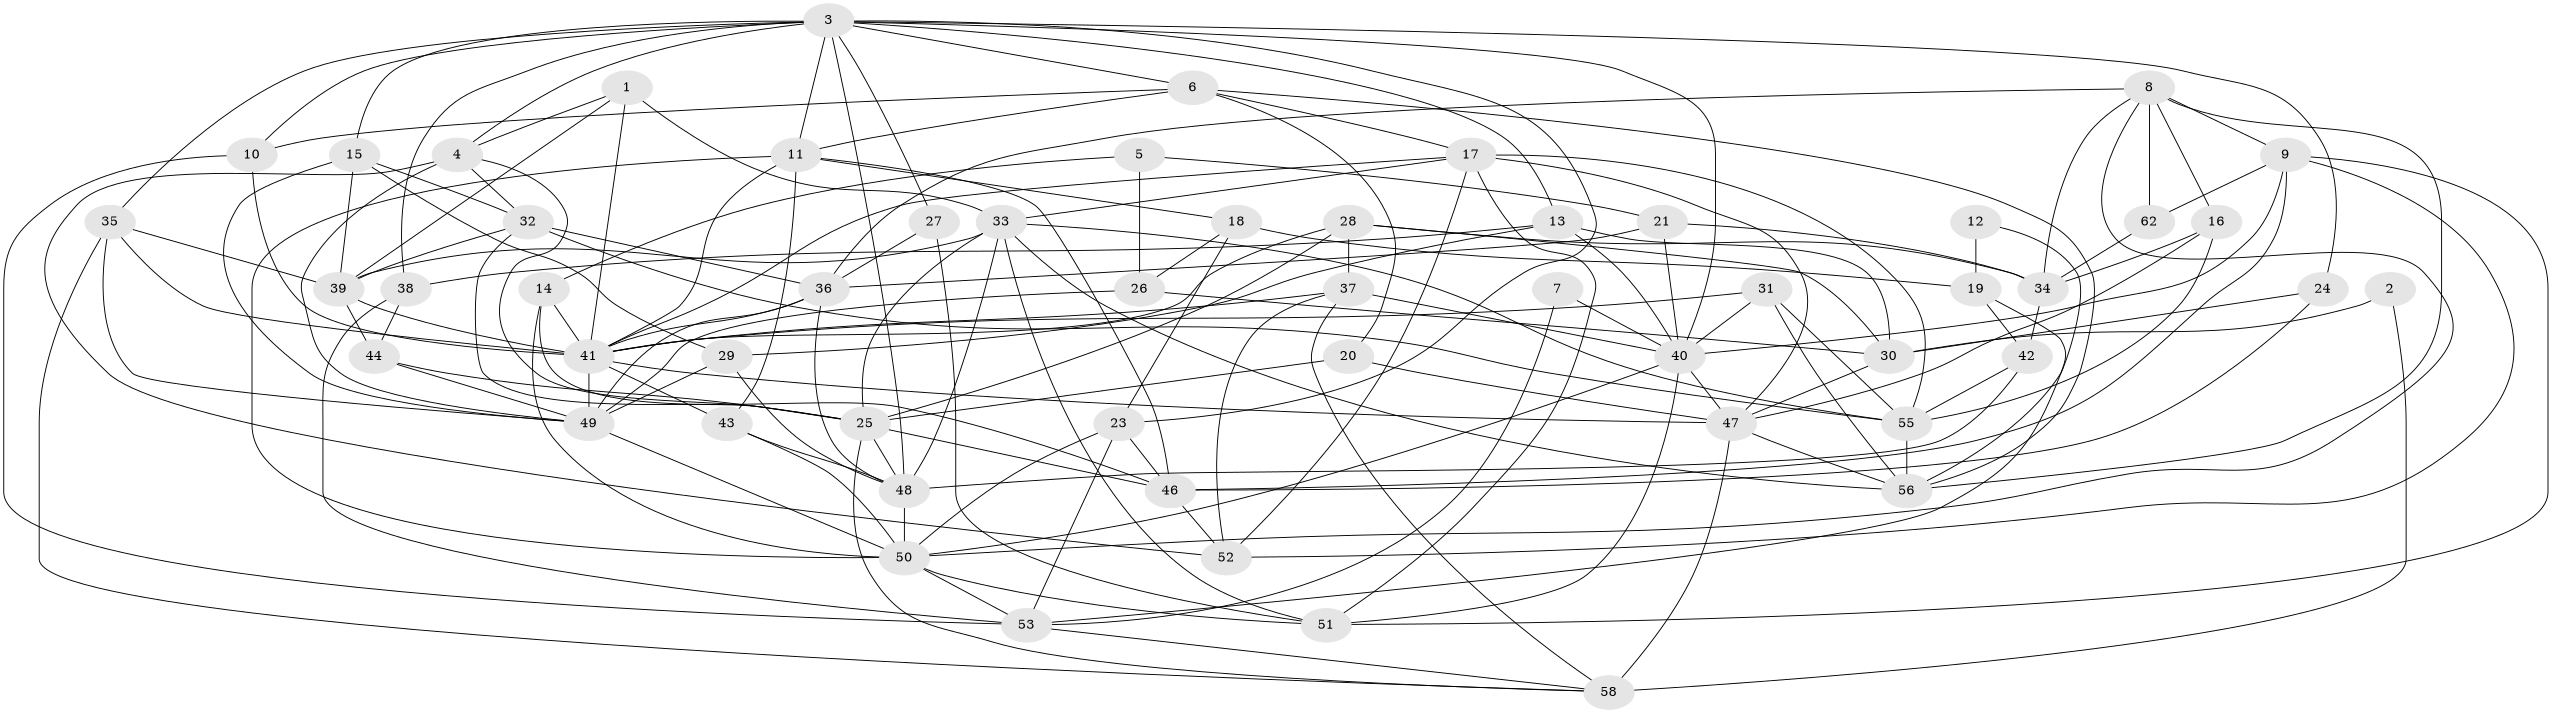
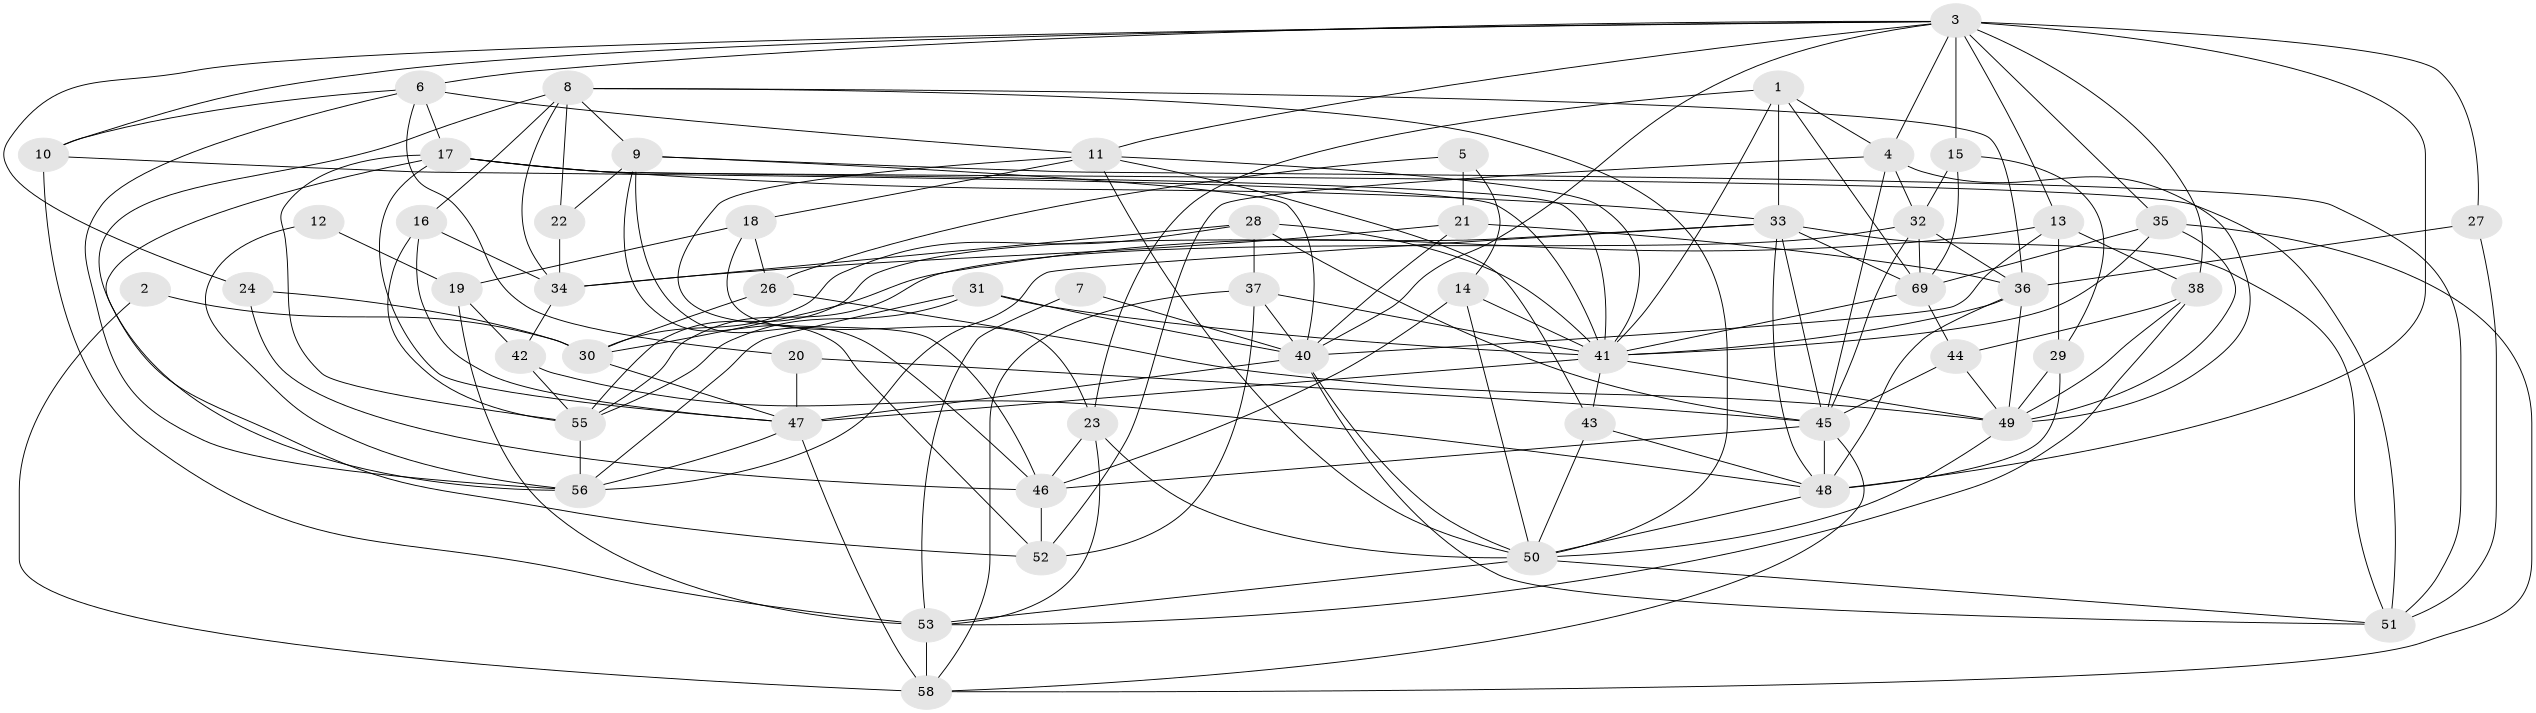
(1477, 97) -> (1354, 144)
(2149, 222) -> (560, 222)
(339, 289) -> (1921, 289)
(291, 359) -> (2107, 362)
(865, 424) -> (1824, 424)
